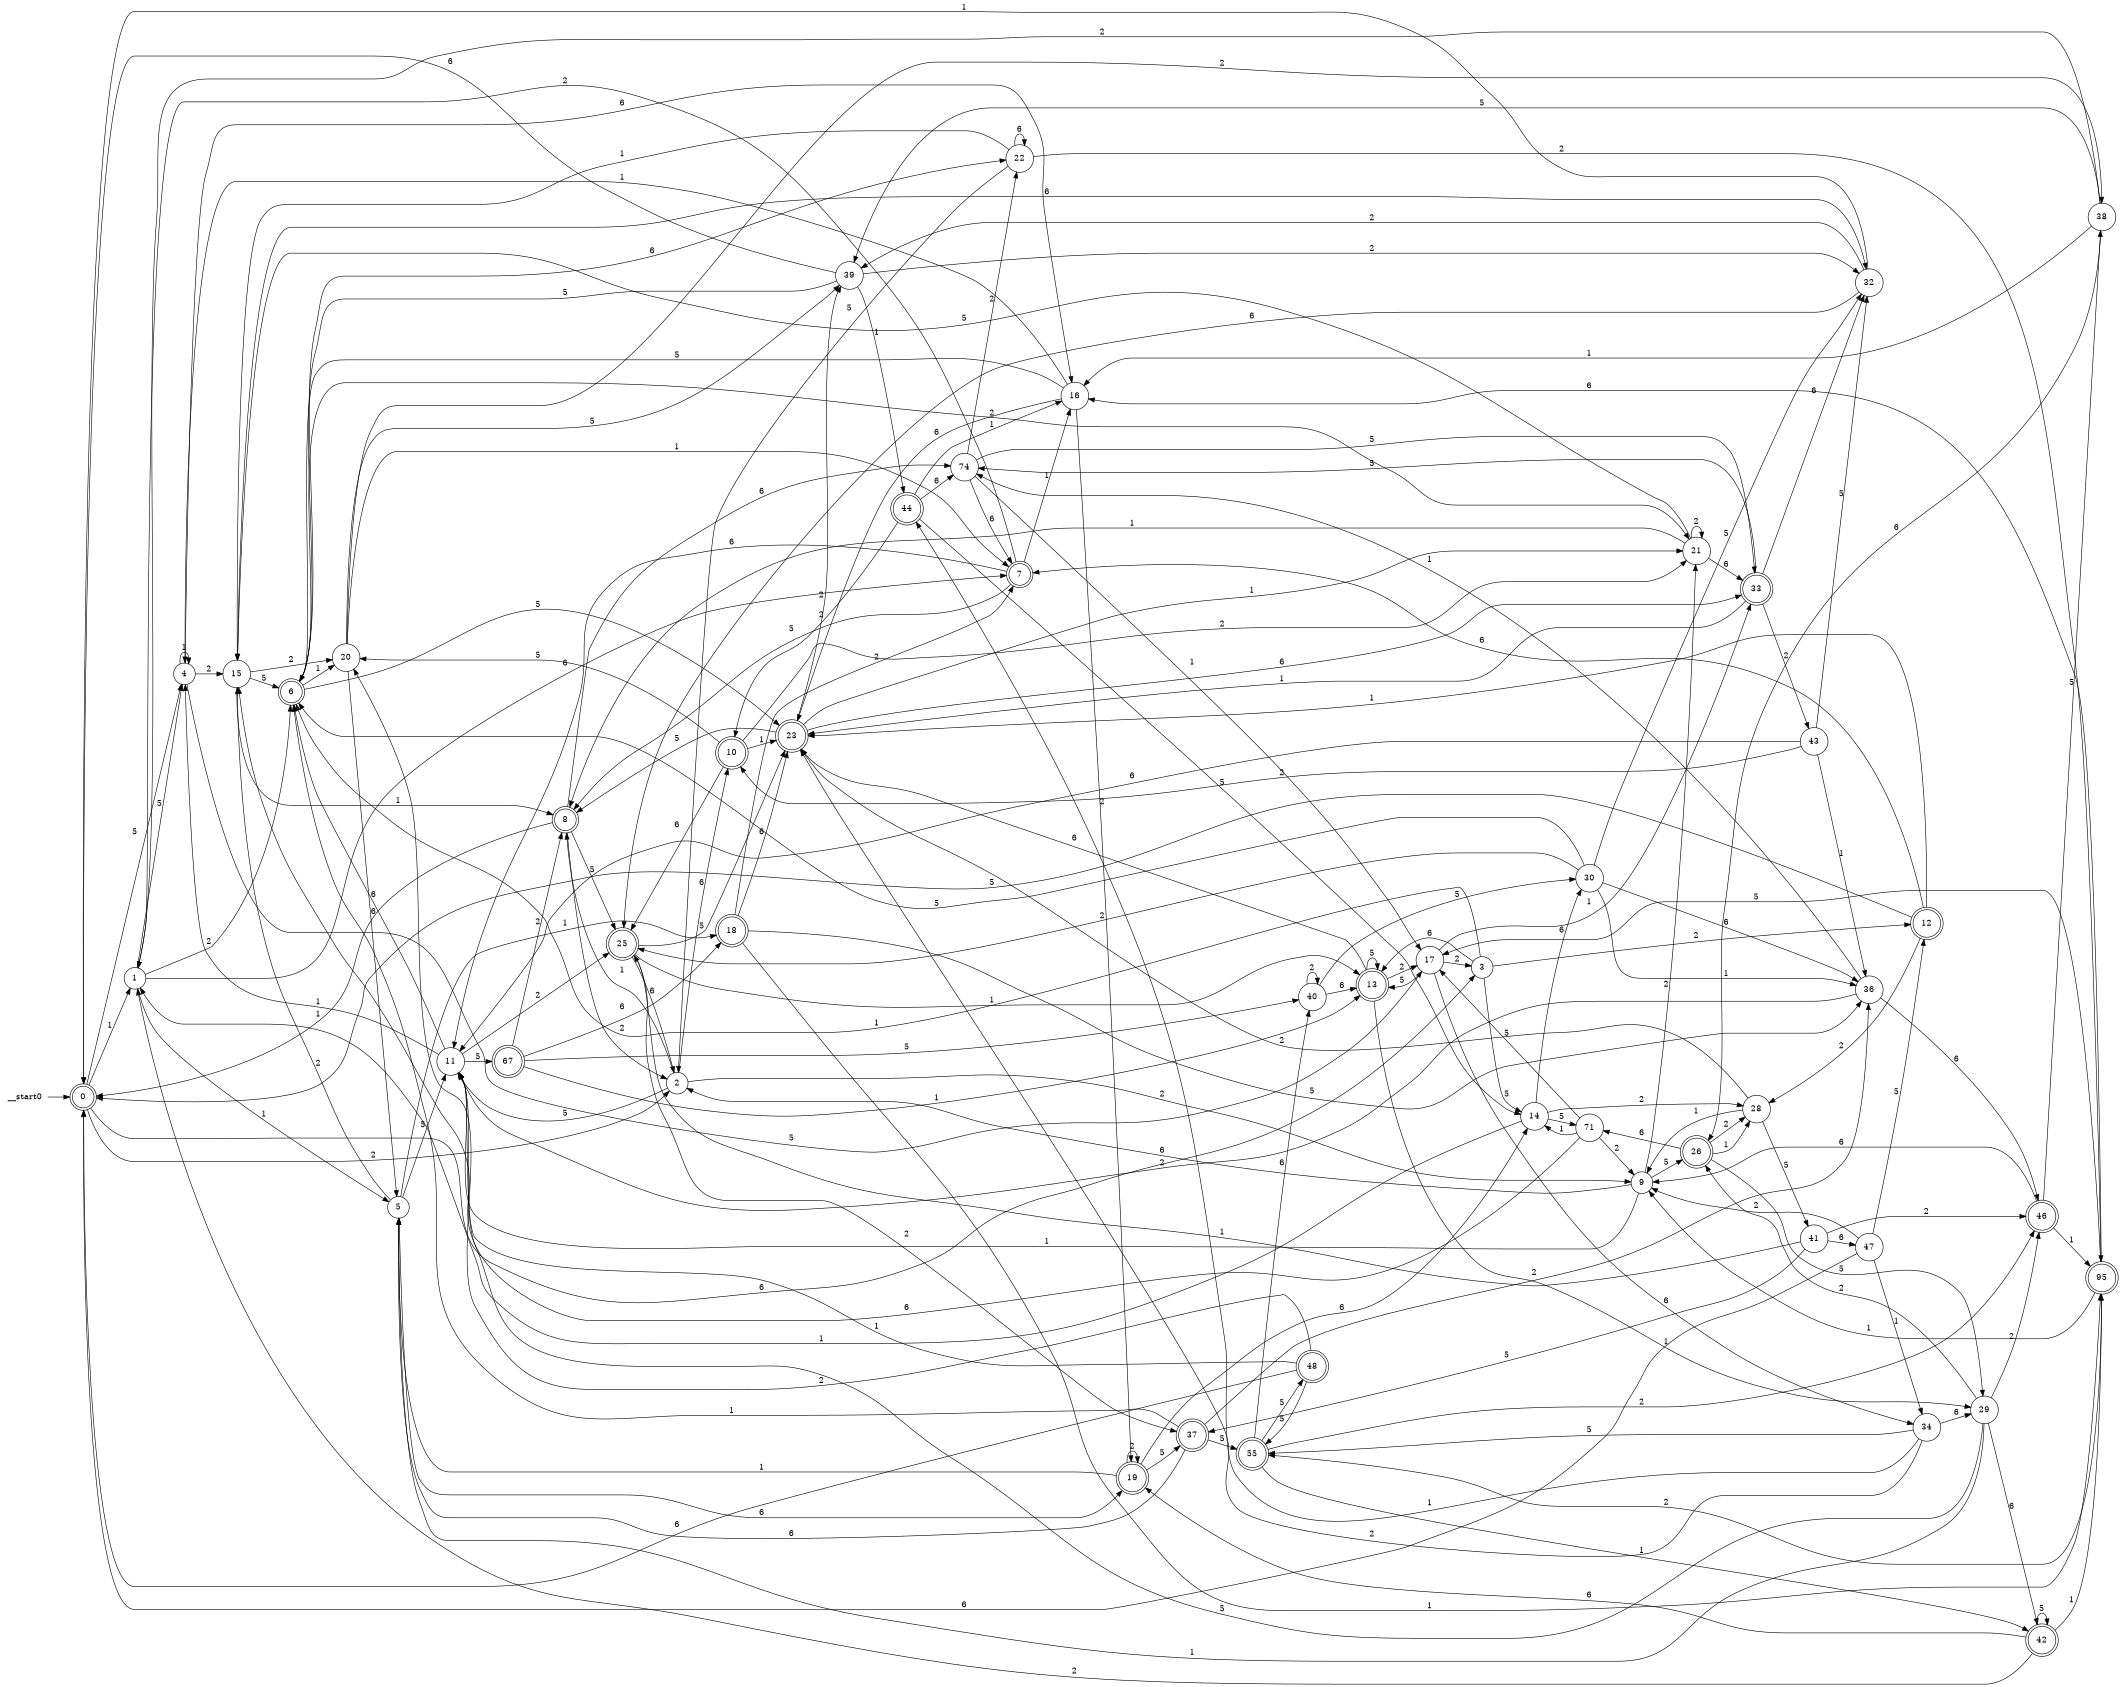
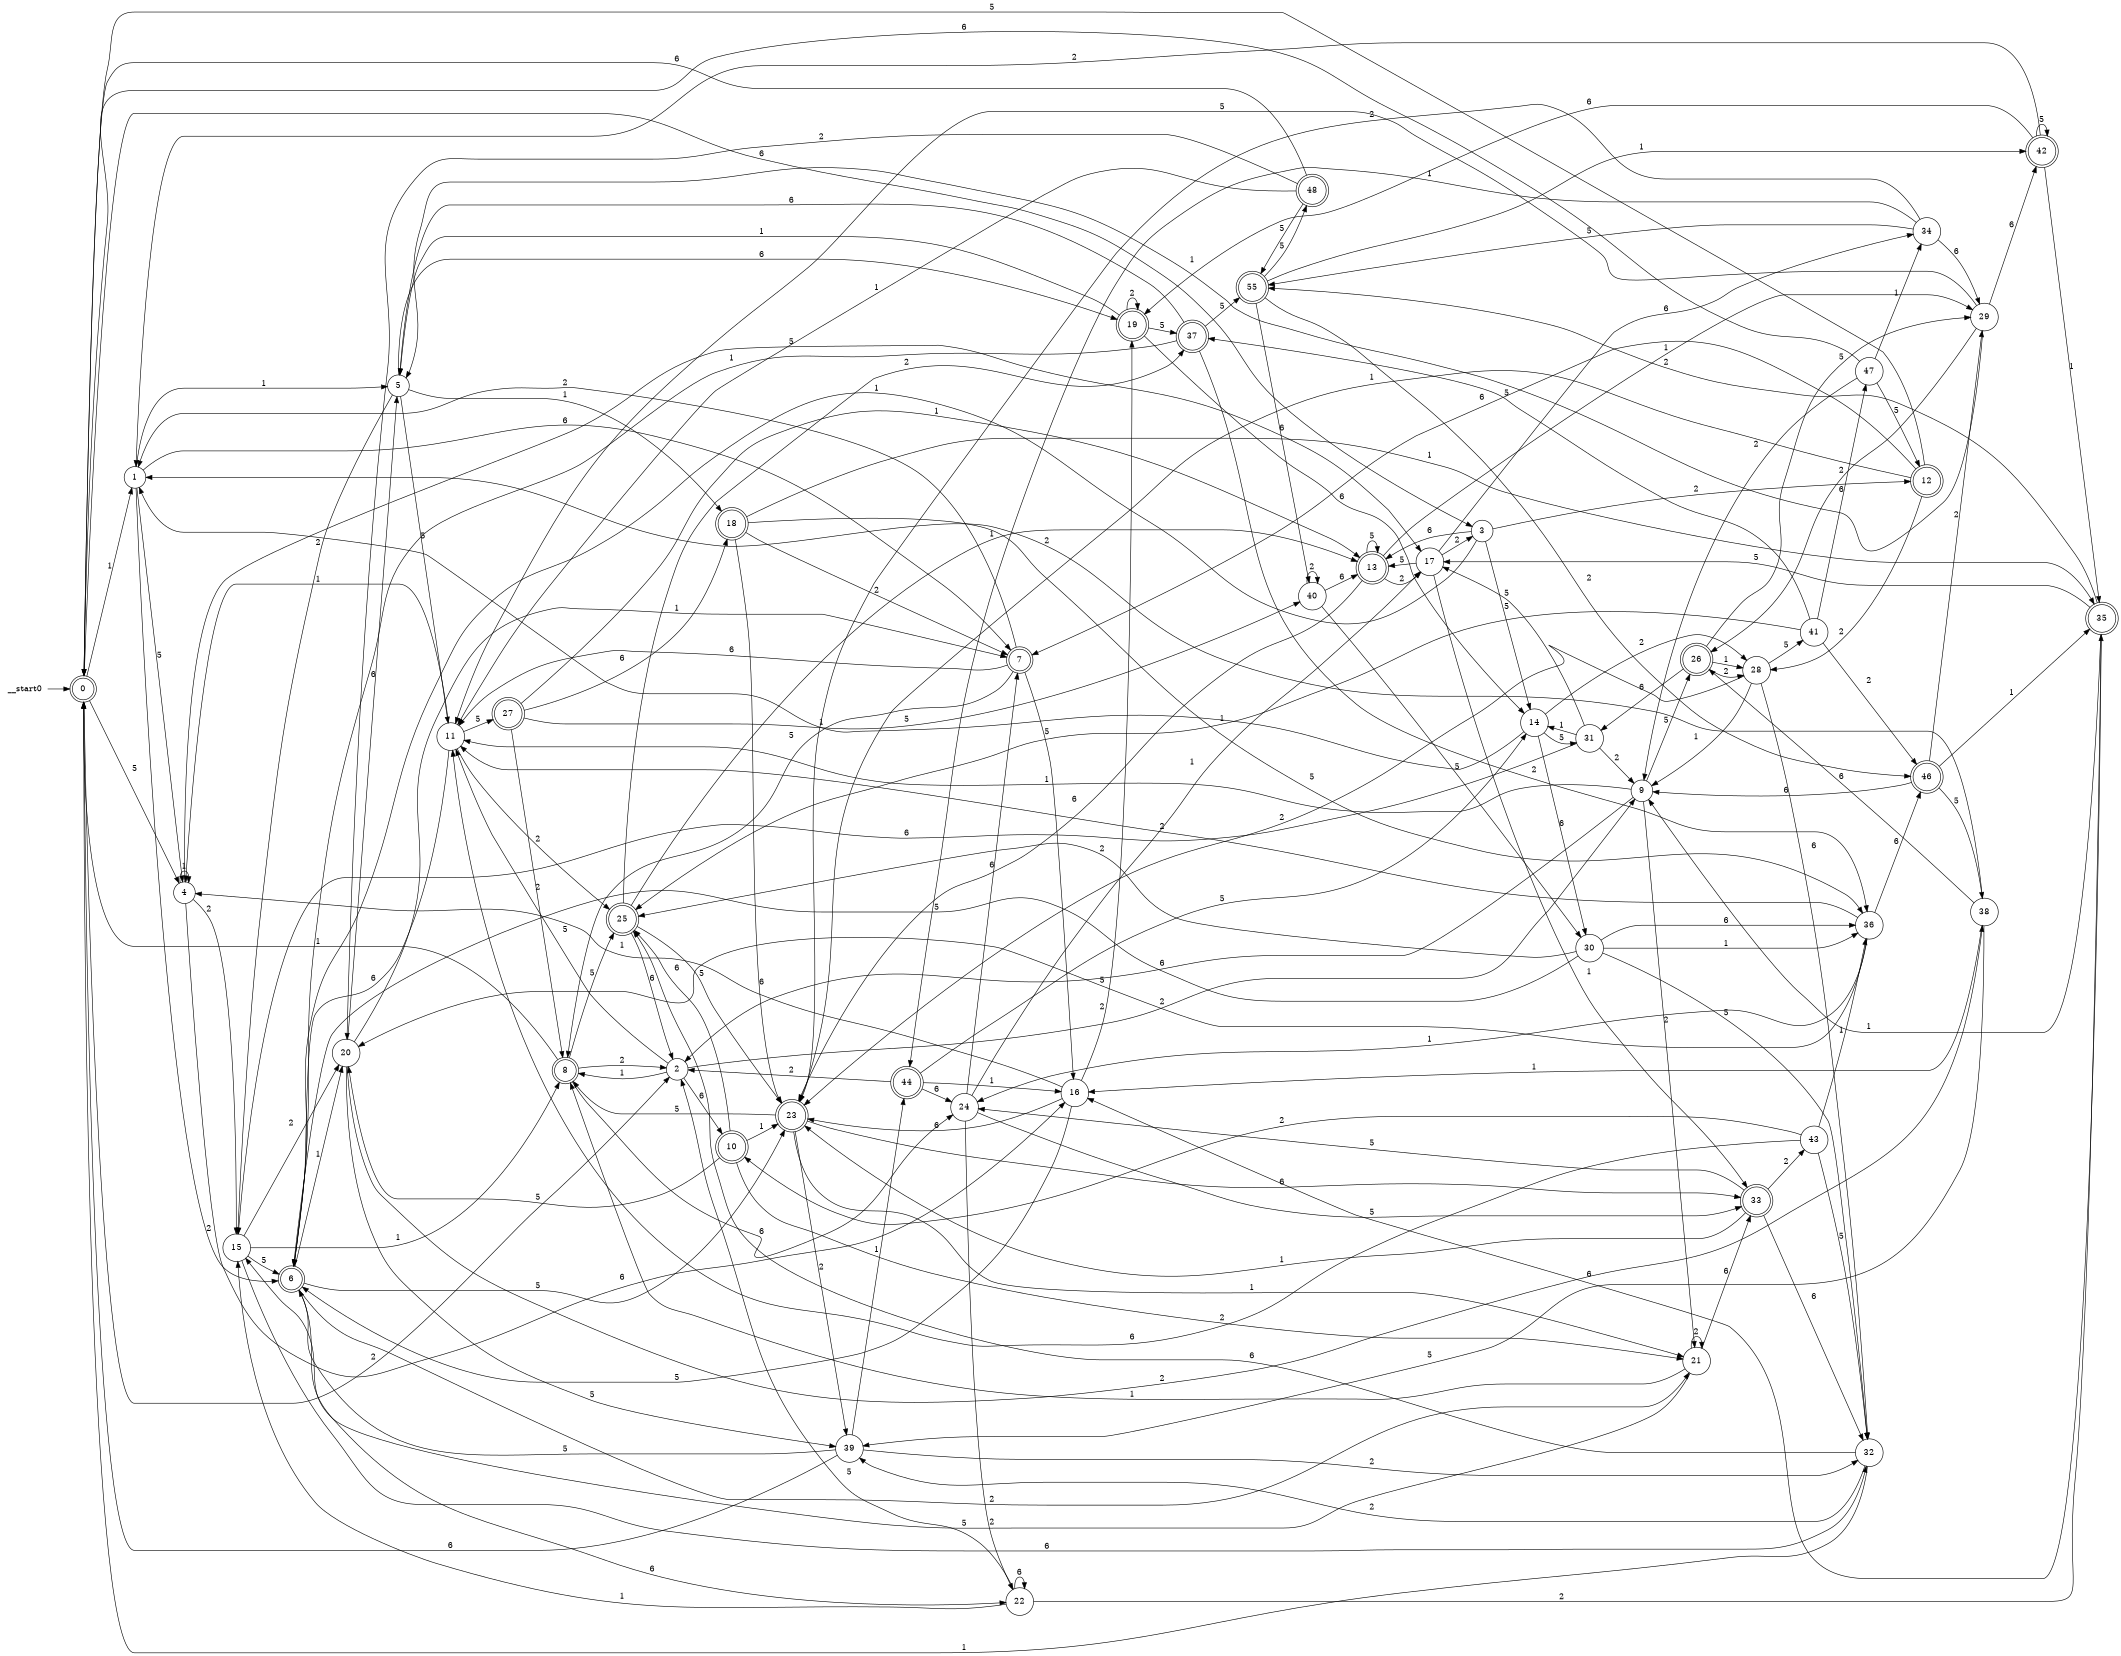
(965, 467) -> (965, 1107)
(1047, 476) -> (1047, 732)
(829, 614) -> (793, 1076)
none -> (1127, 996)
none -> (1832, 1056)
(508, 1061) -> (508, 714)
(1590, 1128) -> (1590, 738)
(2102, 1278) -> (2102, 618)
(2021, 1320) -> (1955, 549)
